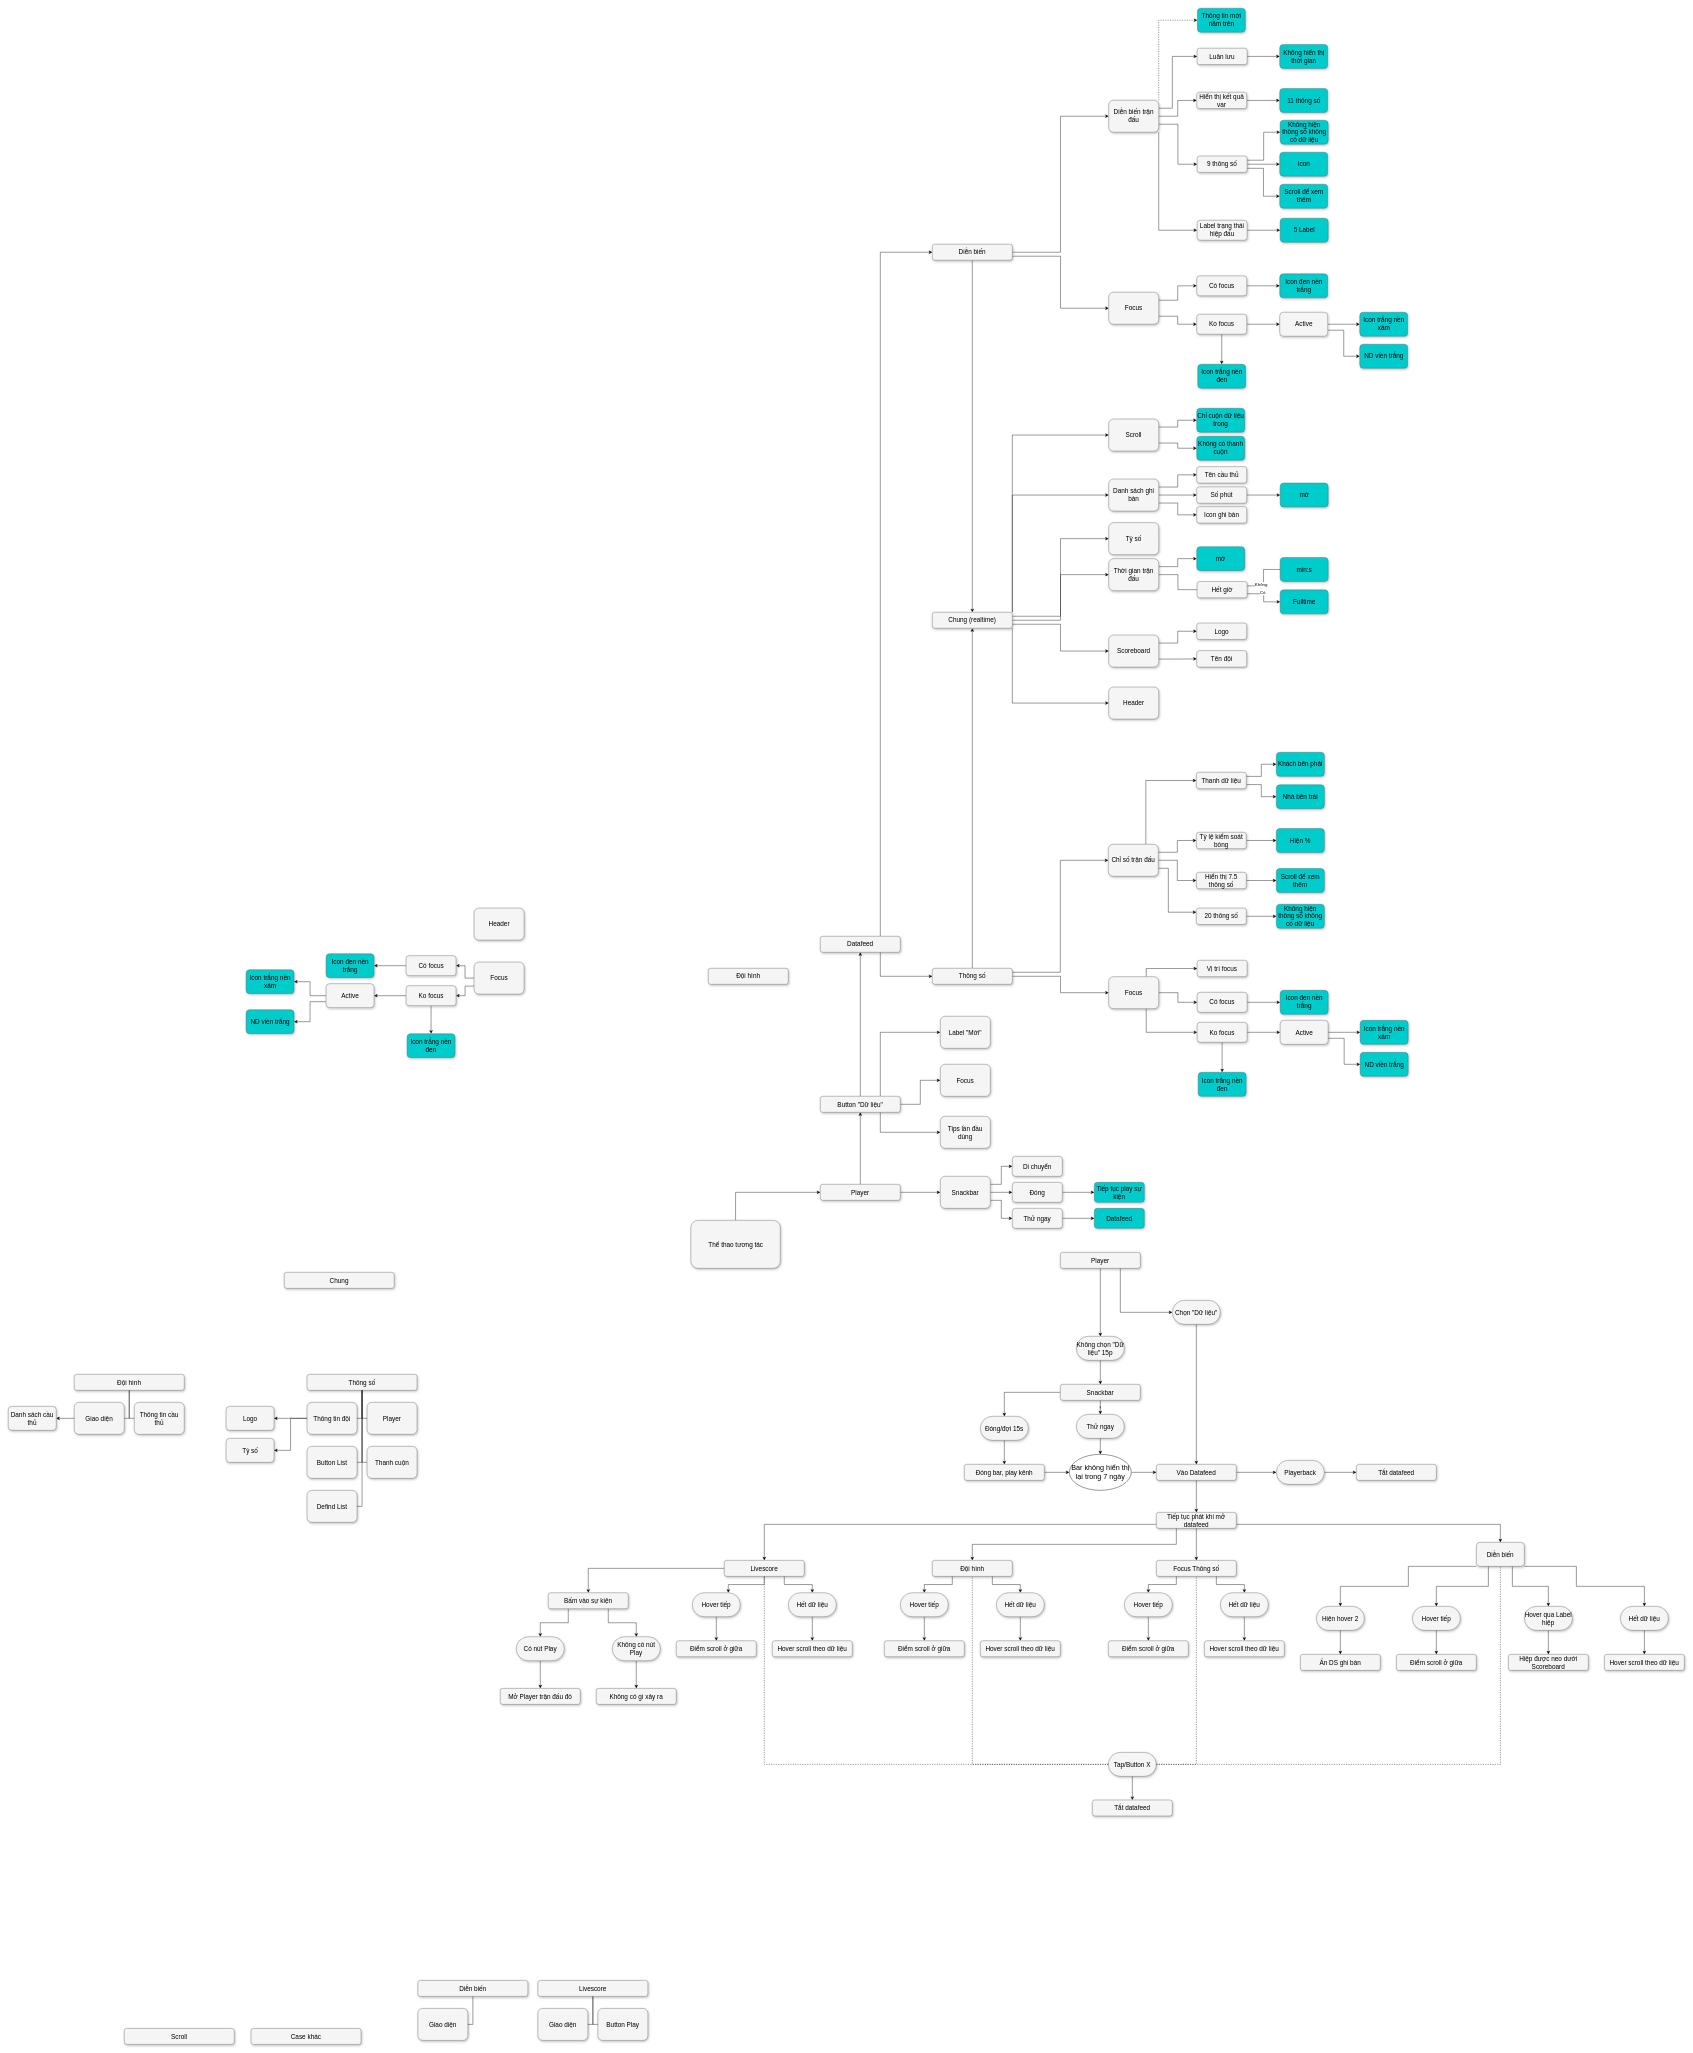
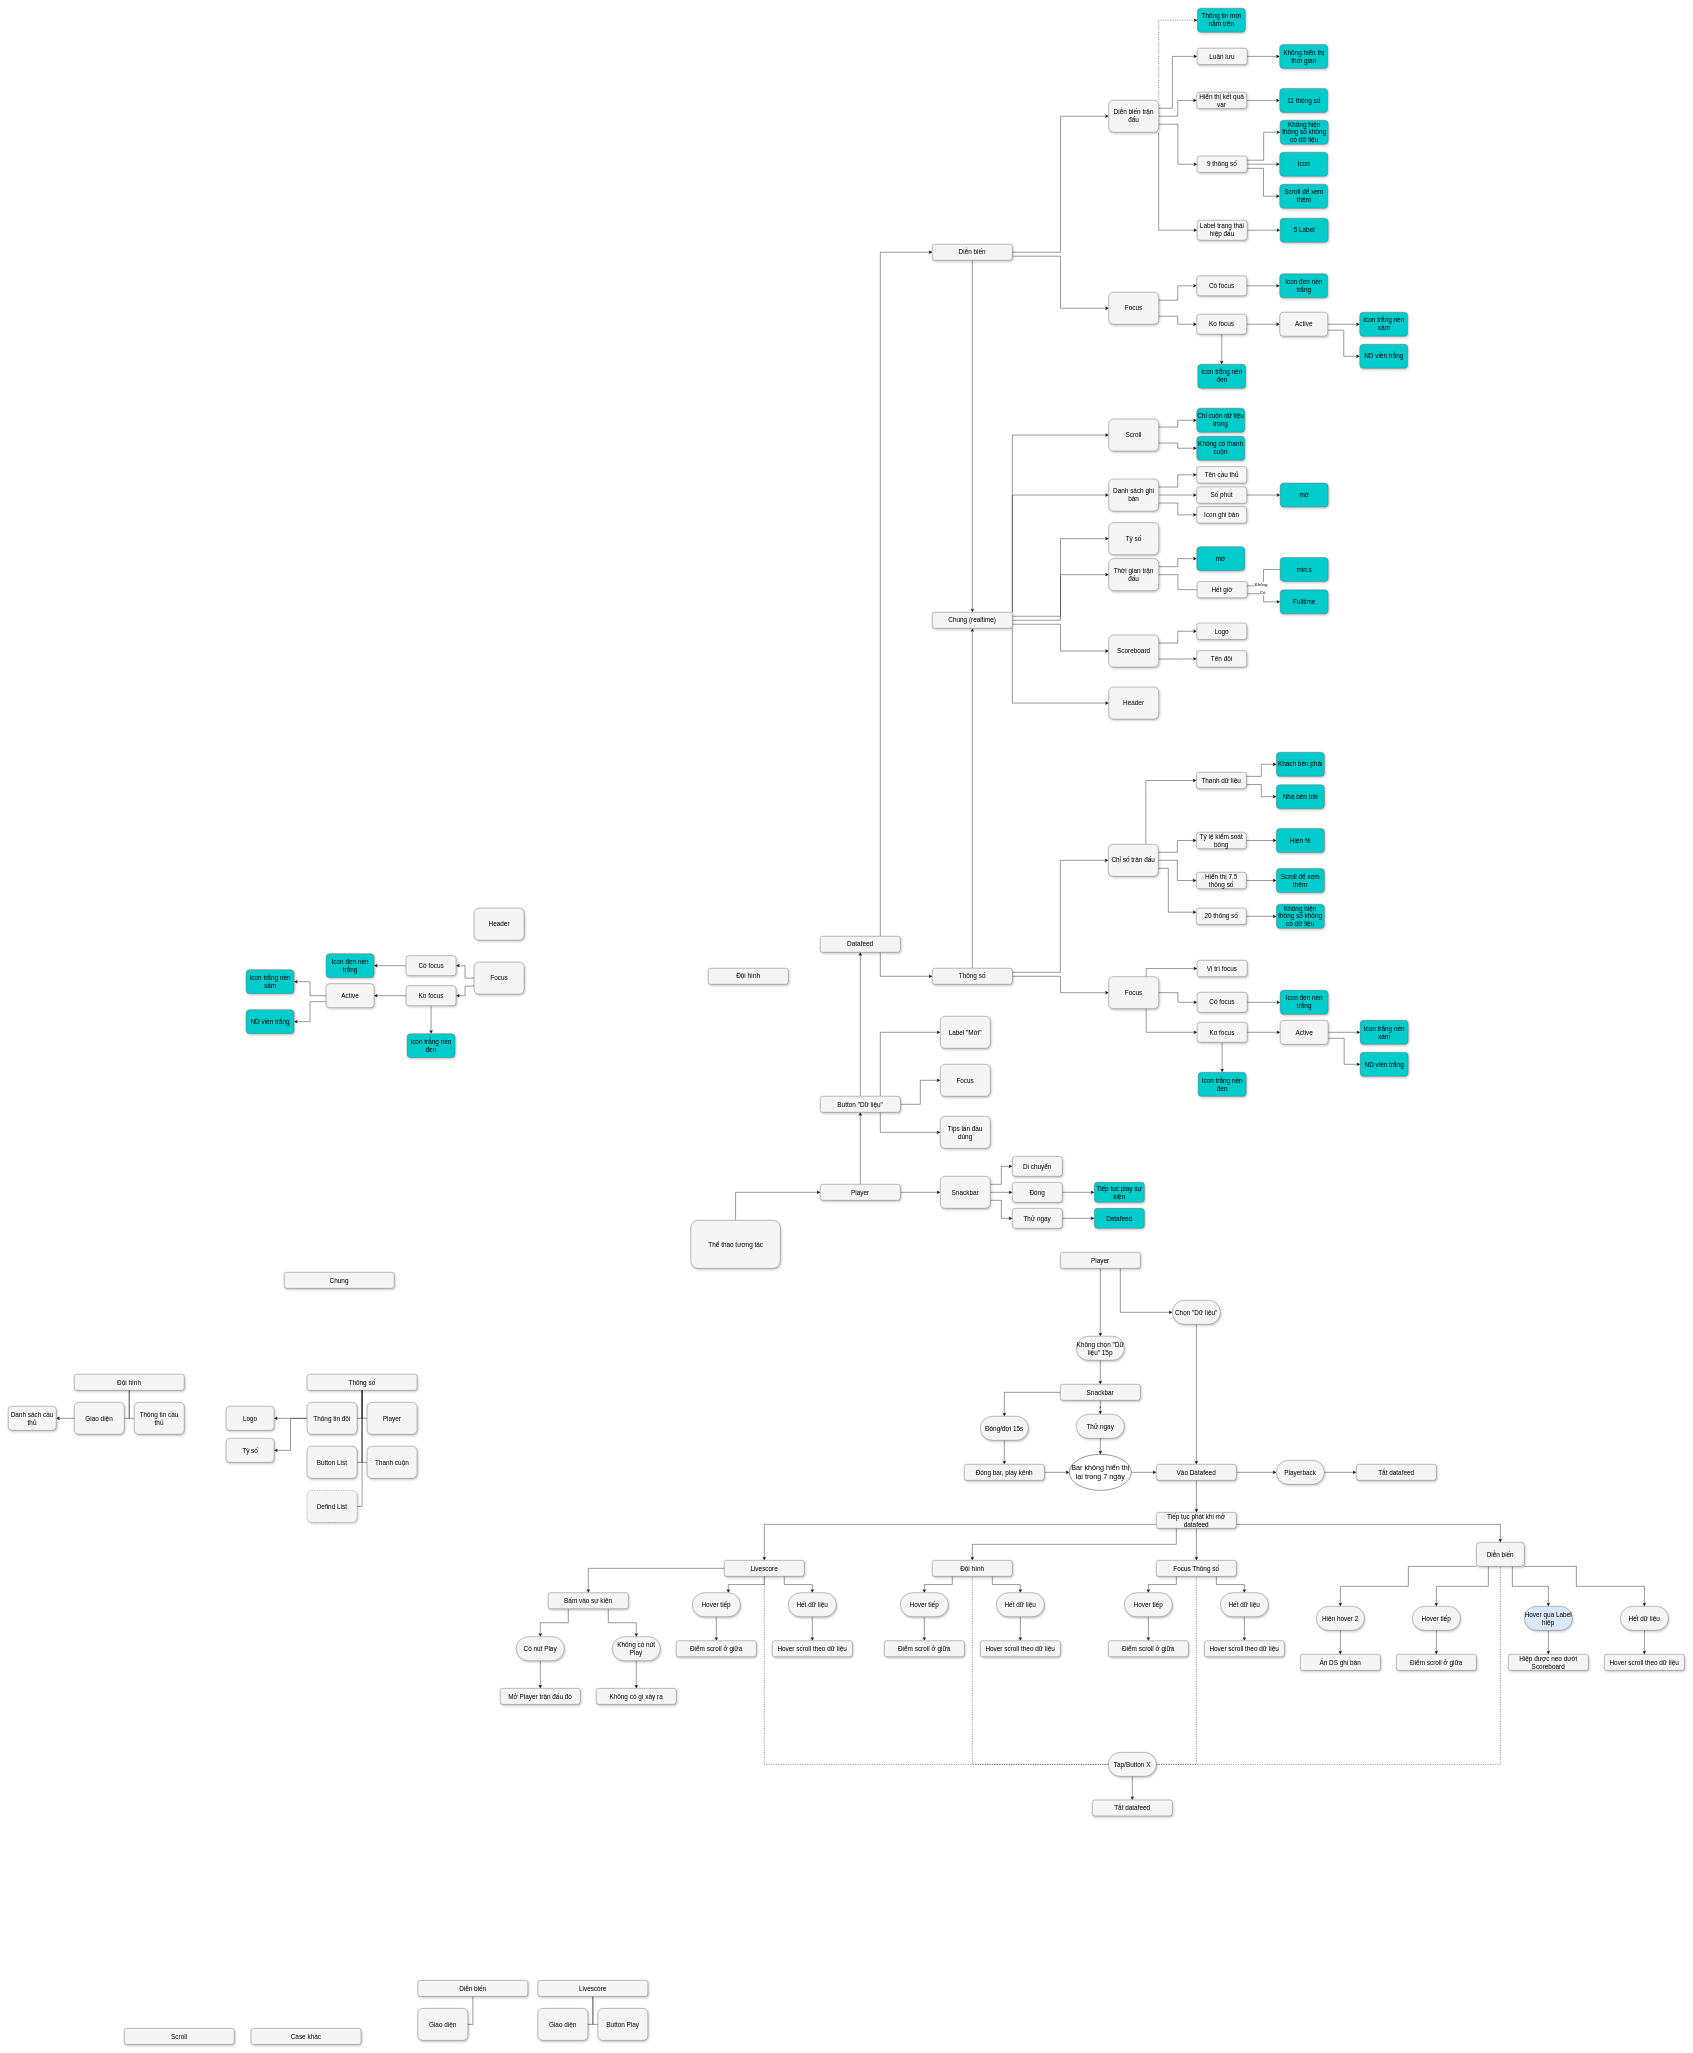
(332, 1506) -> (332, 1506)
(1548, 1618) -> (1548, 1618)
